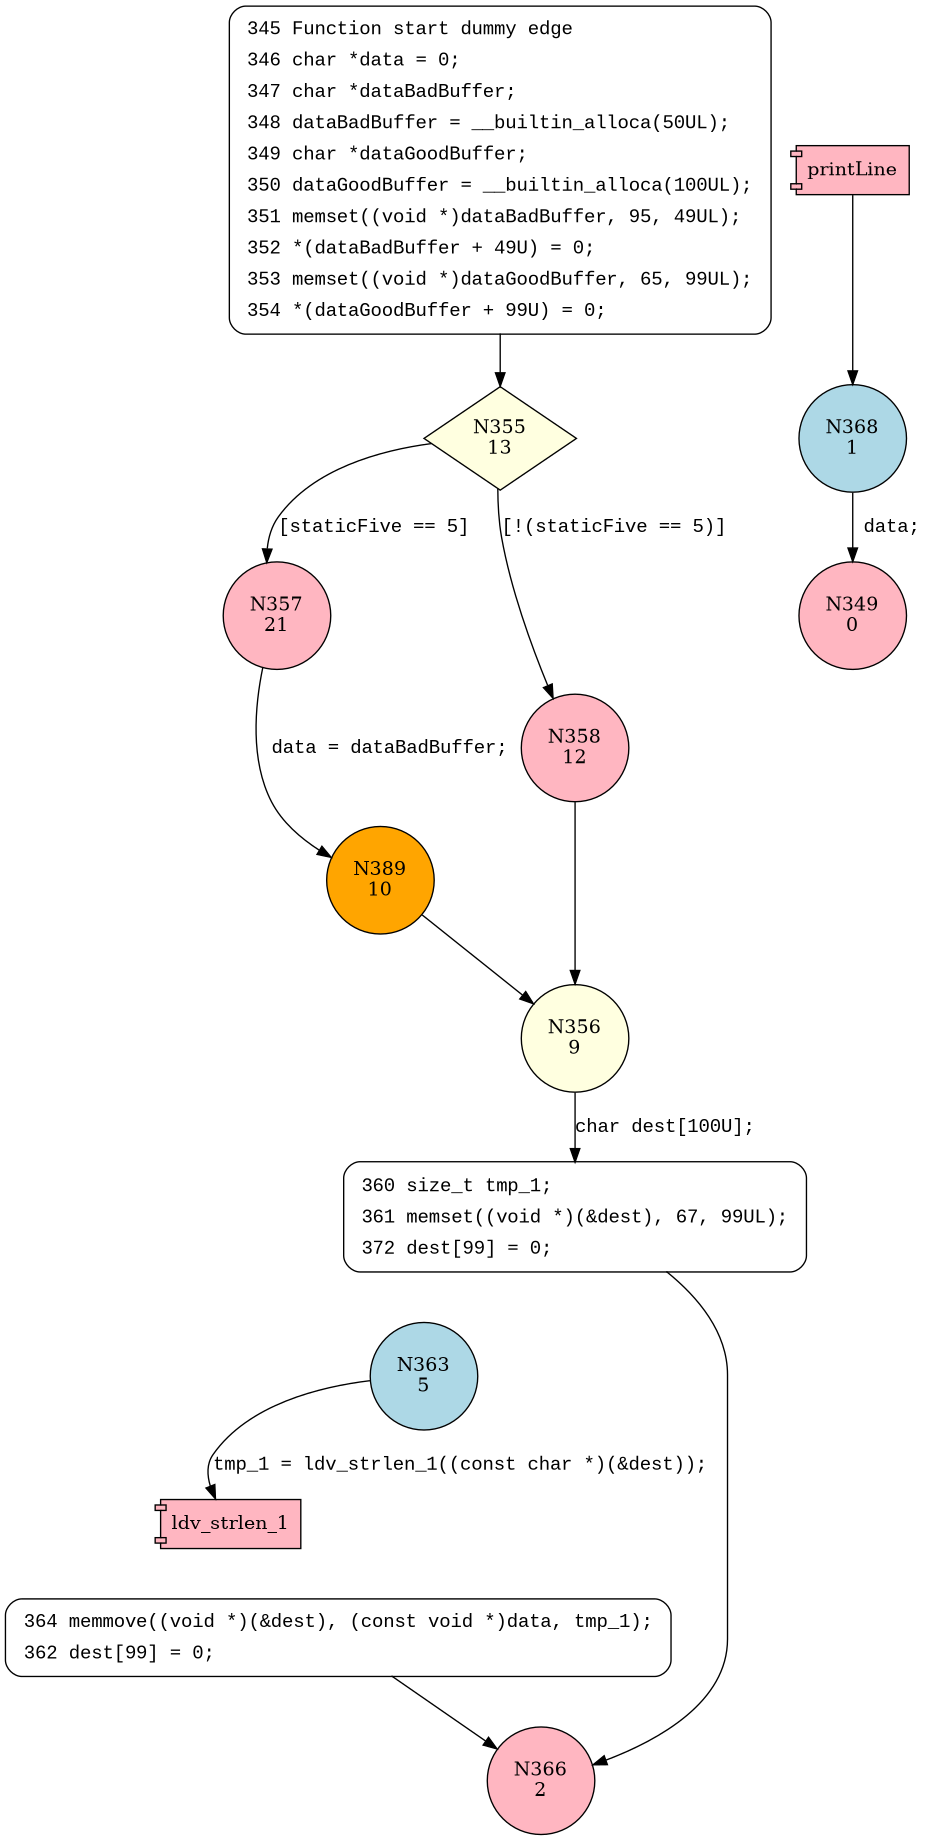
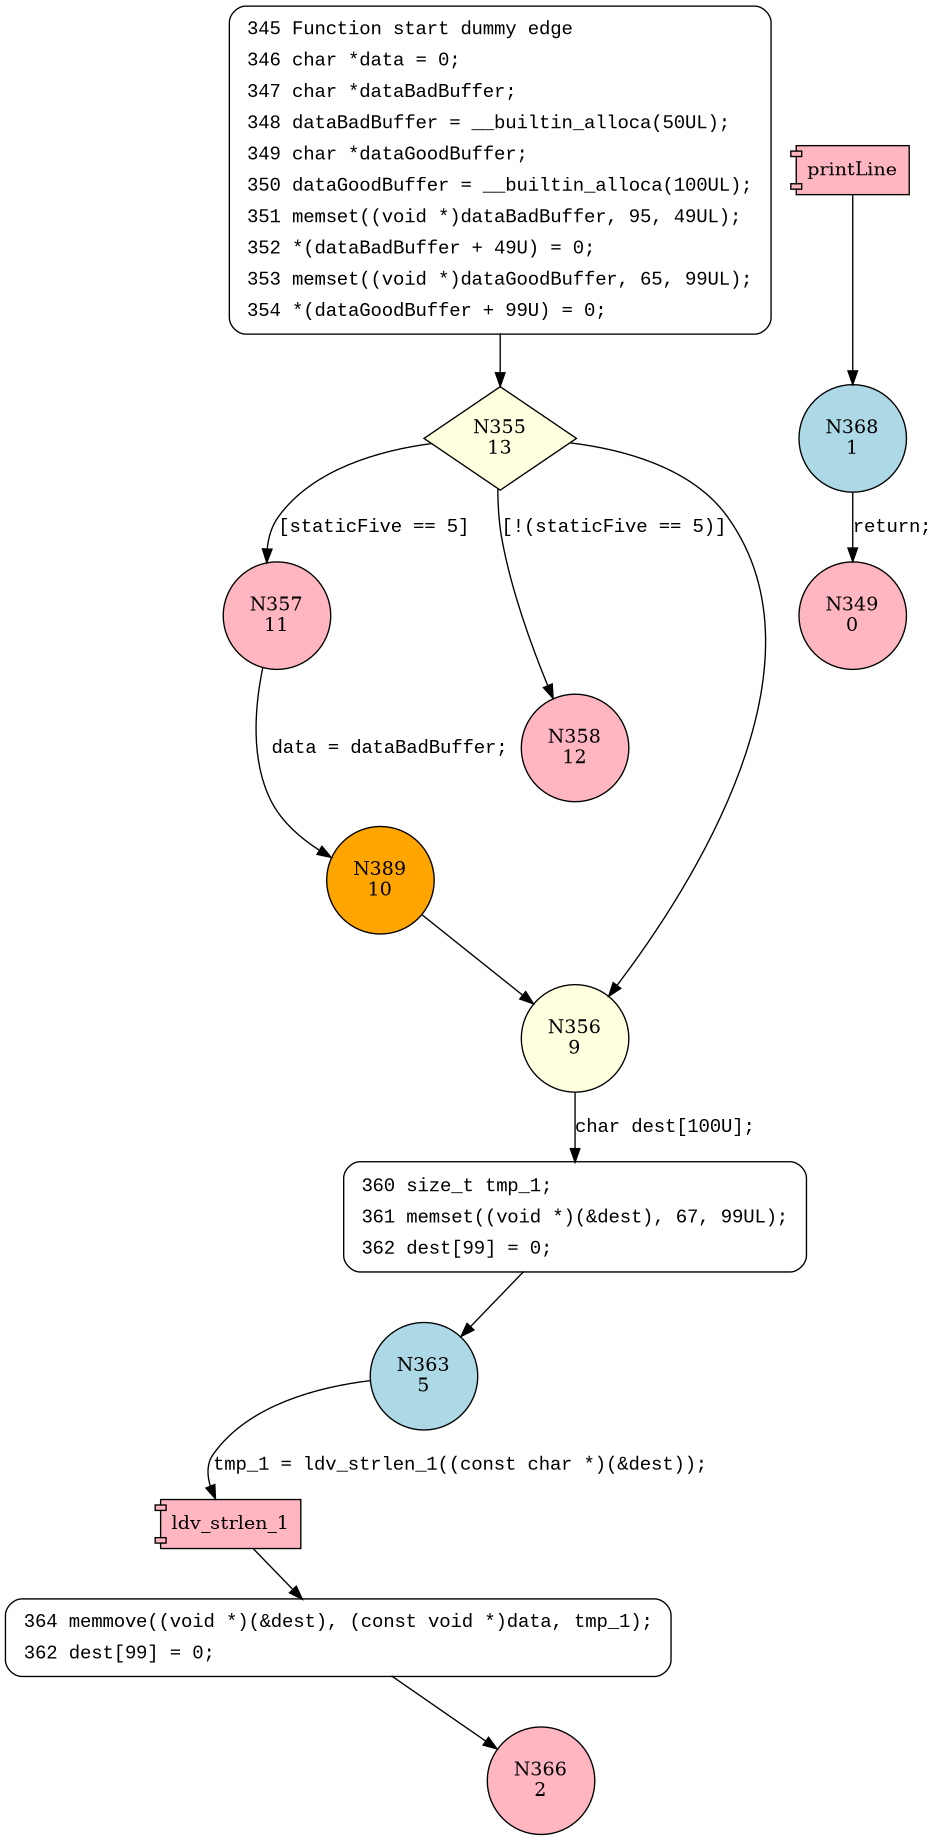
(892, 527) -> (892, 527)
(277, 616) -> (277, 616)
(575, 886) -> (762, 676)
(378, 1248) -> (378, 1248)
(728, 1536) -> (497, 1299)
none -> (273, 1569)
